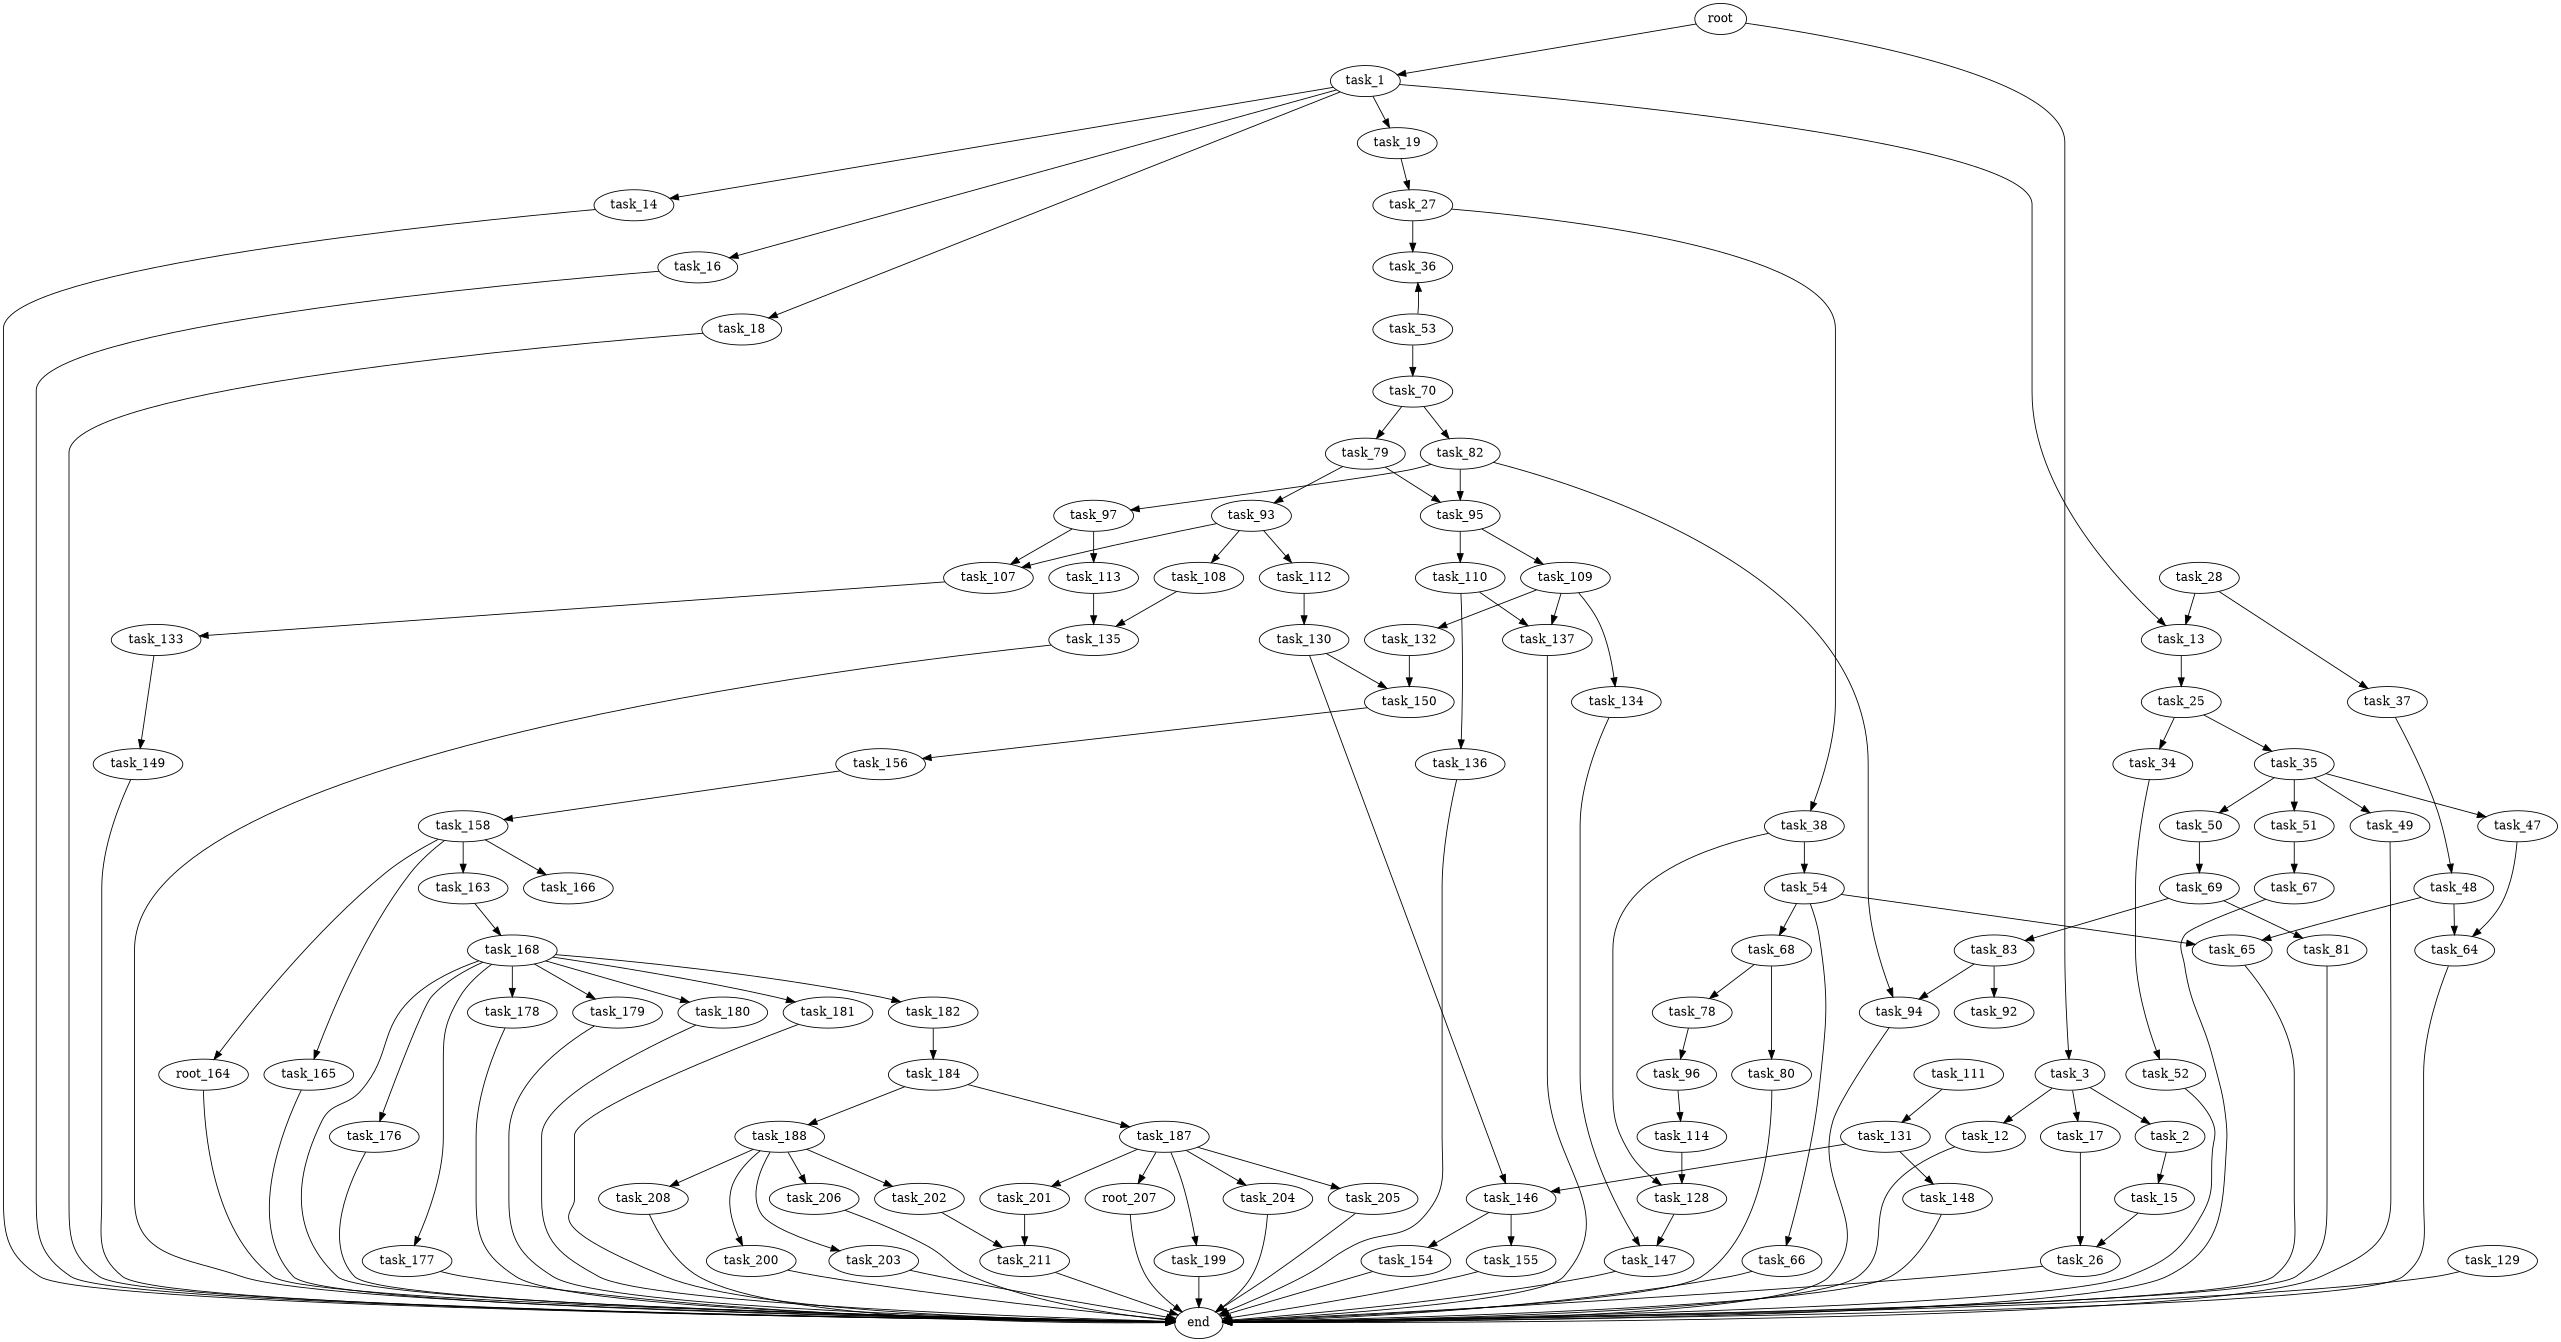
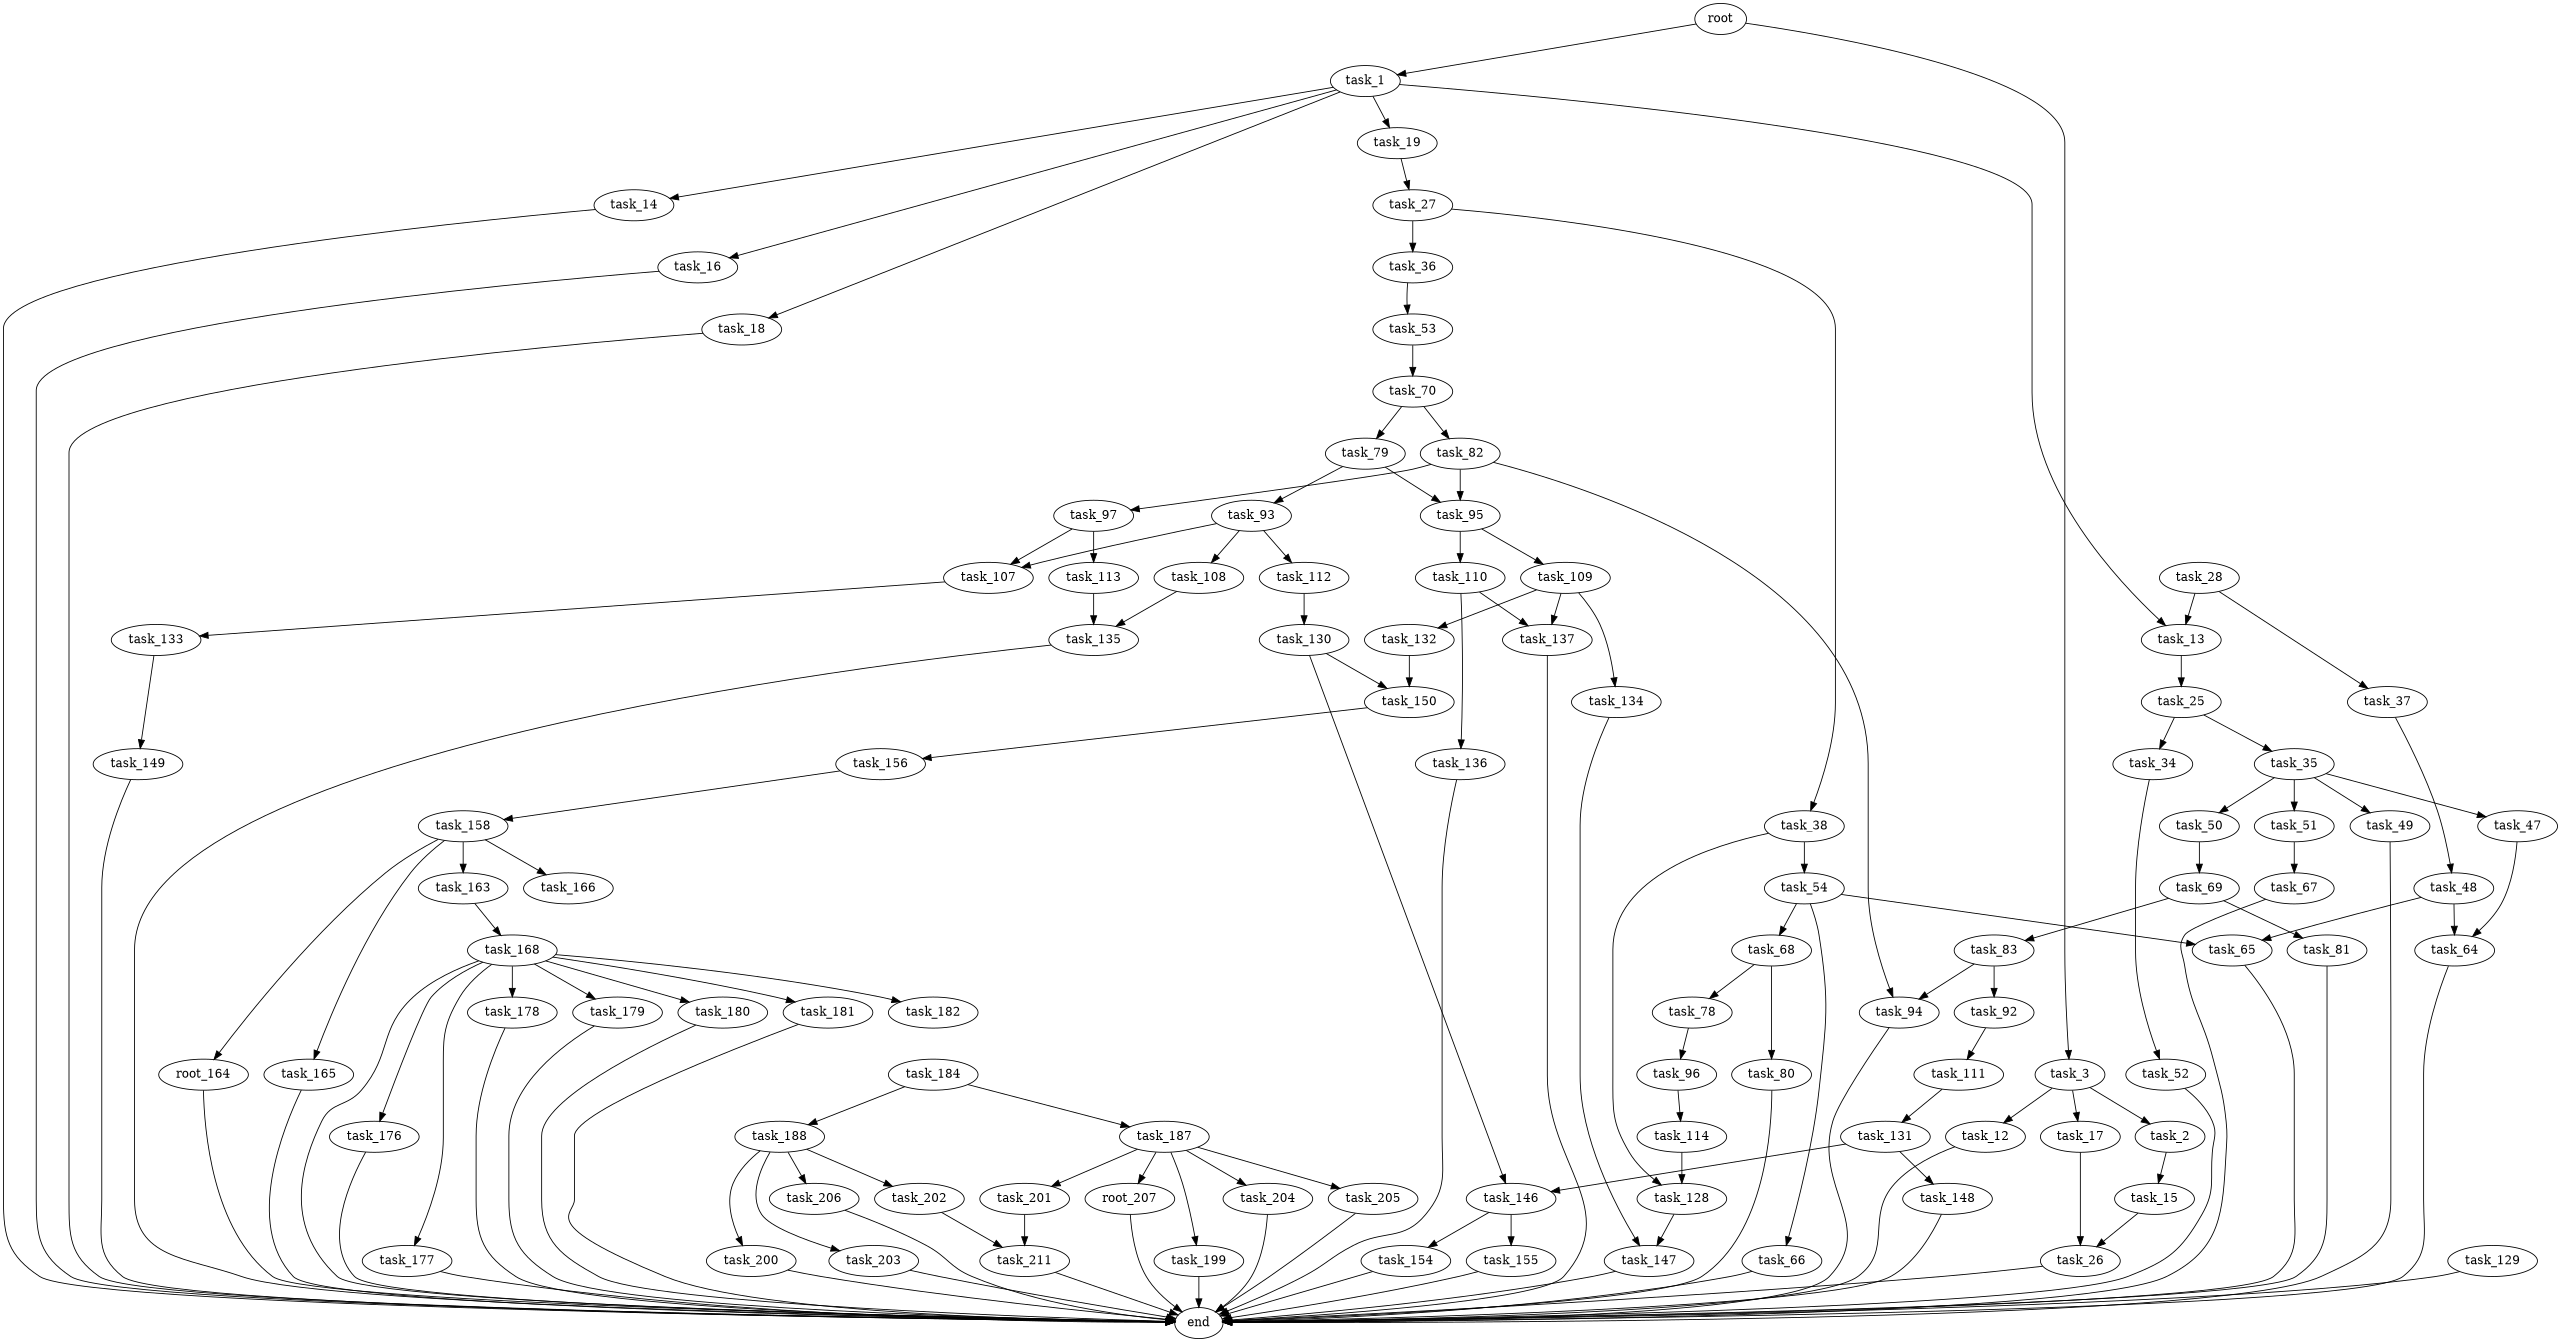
(1419, 303) -> (1407, 294)
(933, 1039) -> none
none -> (1979, 1040)
(643, 1199) -> none
